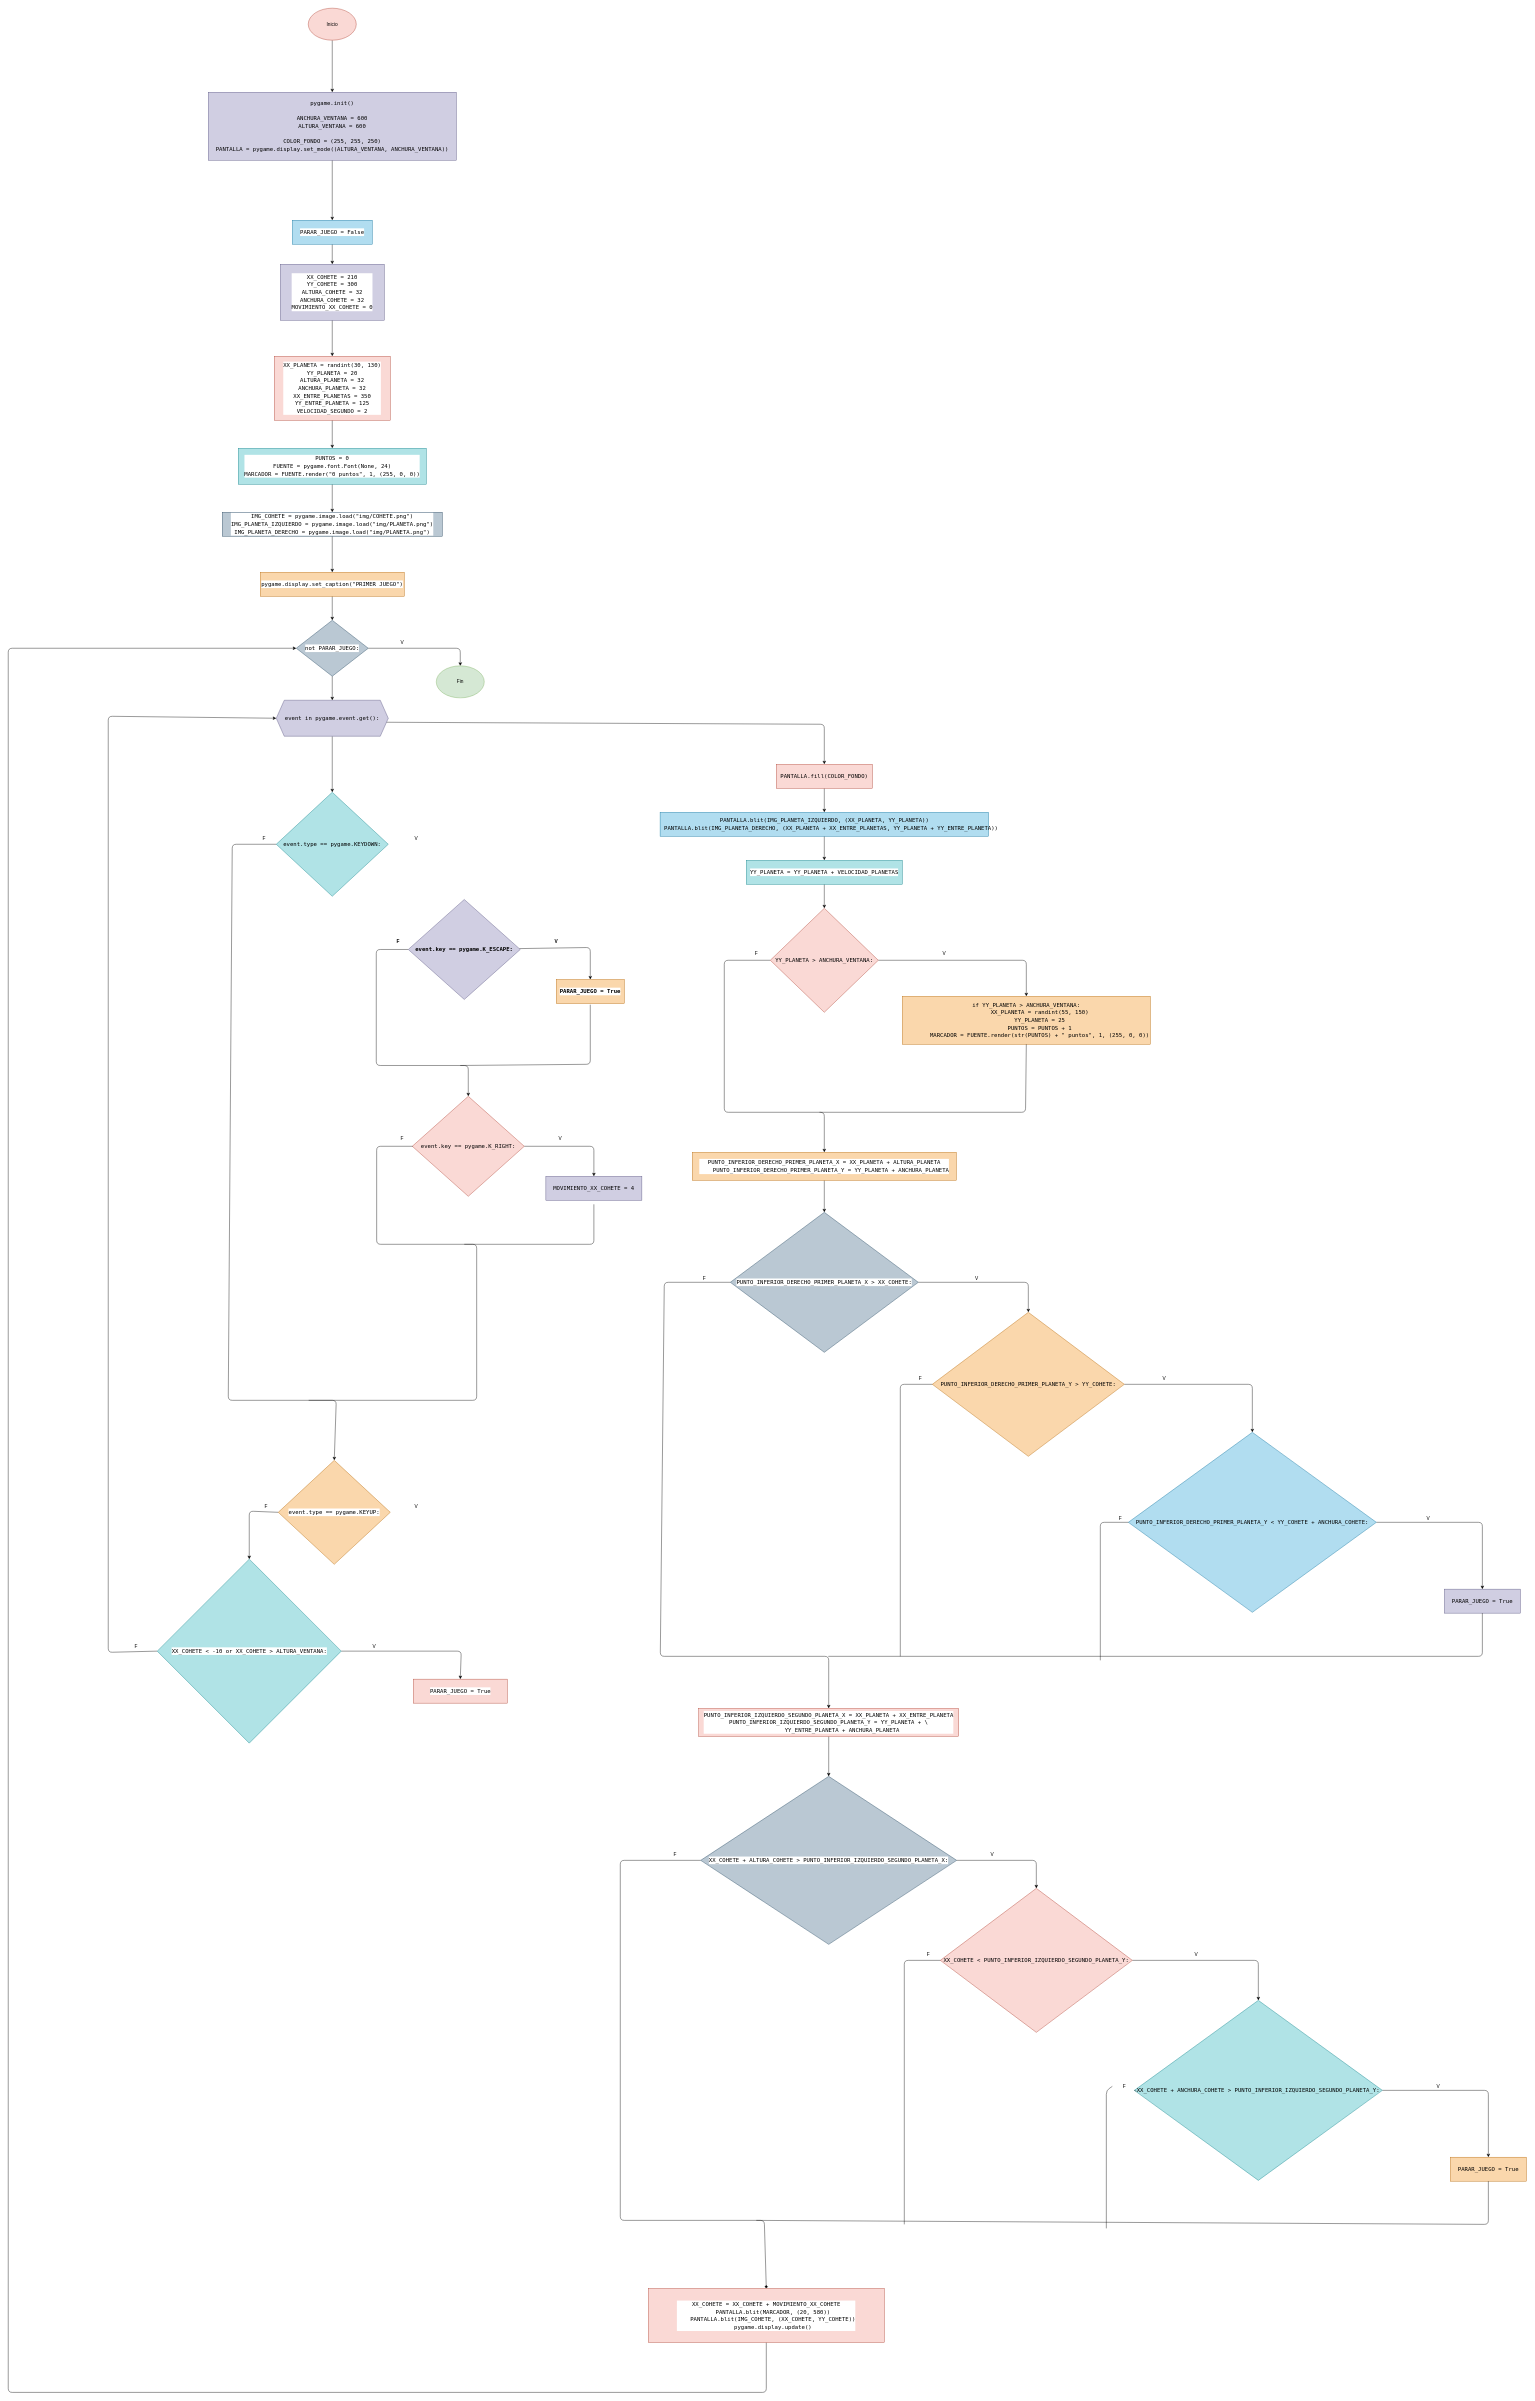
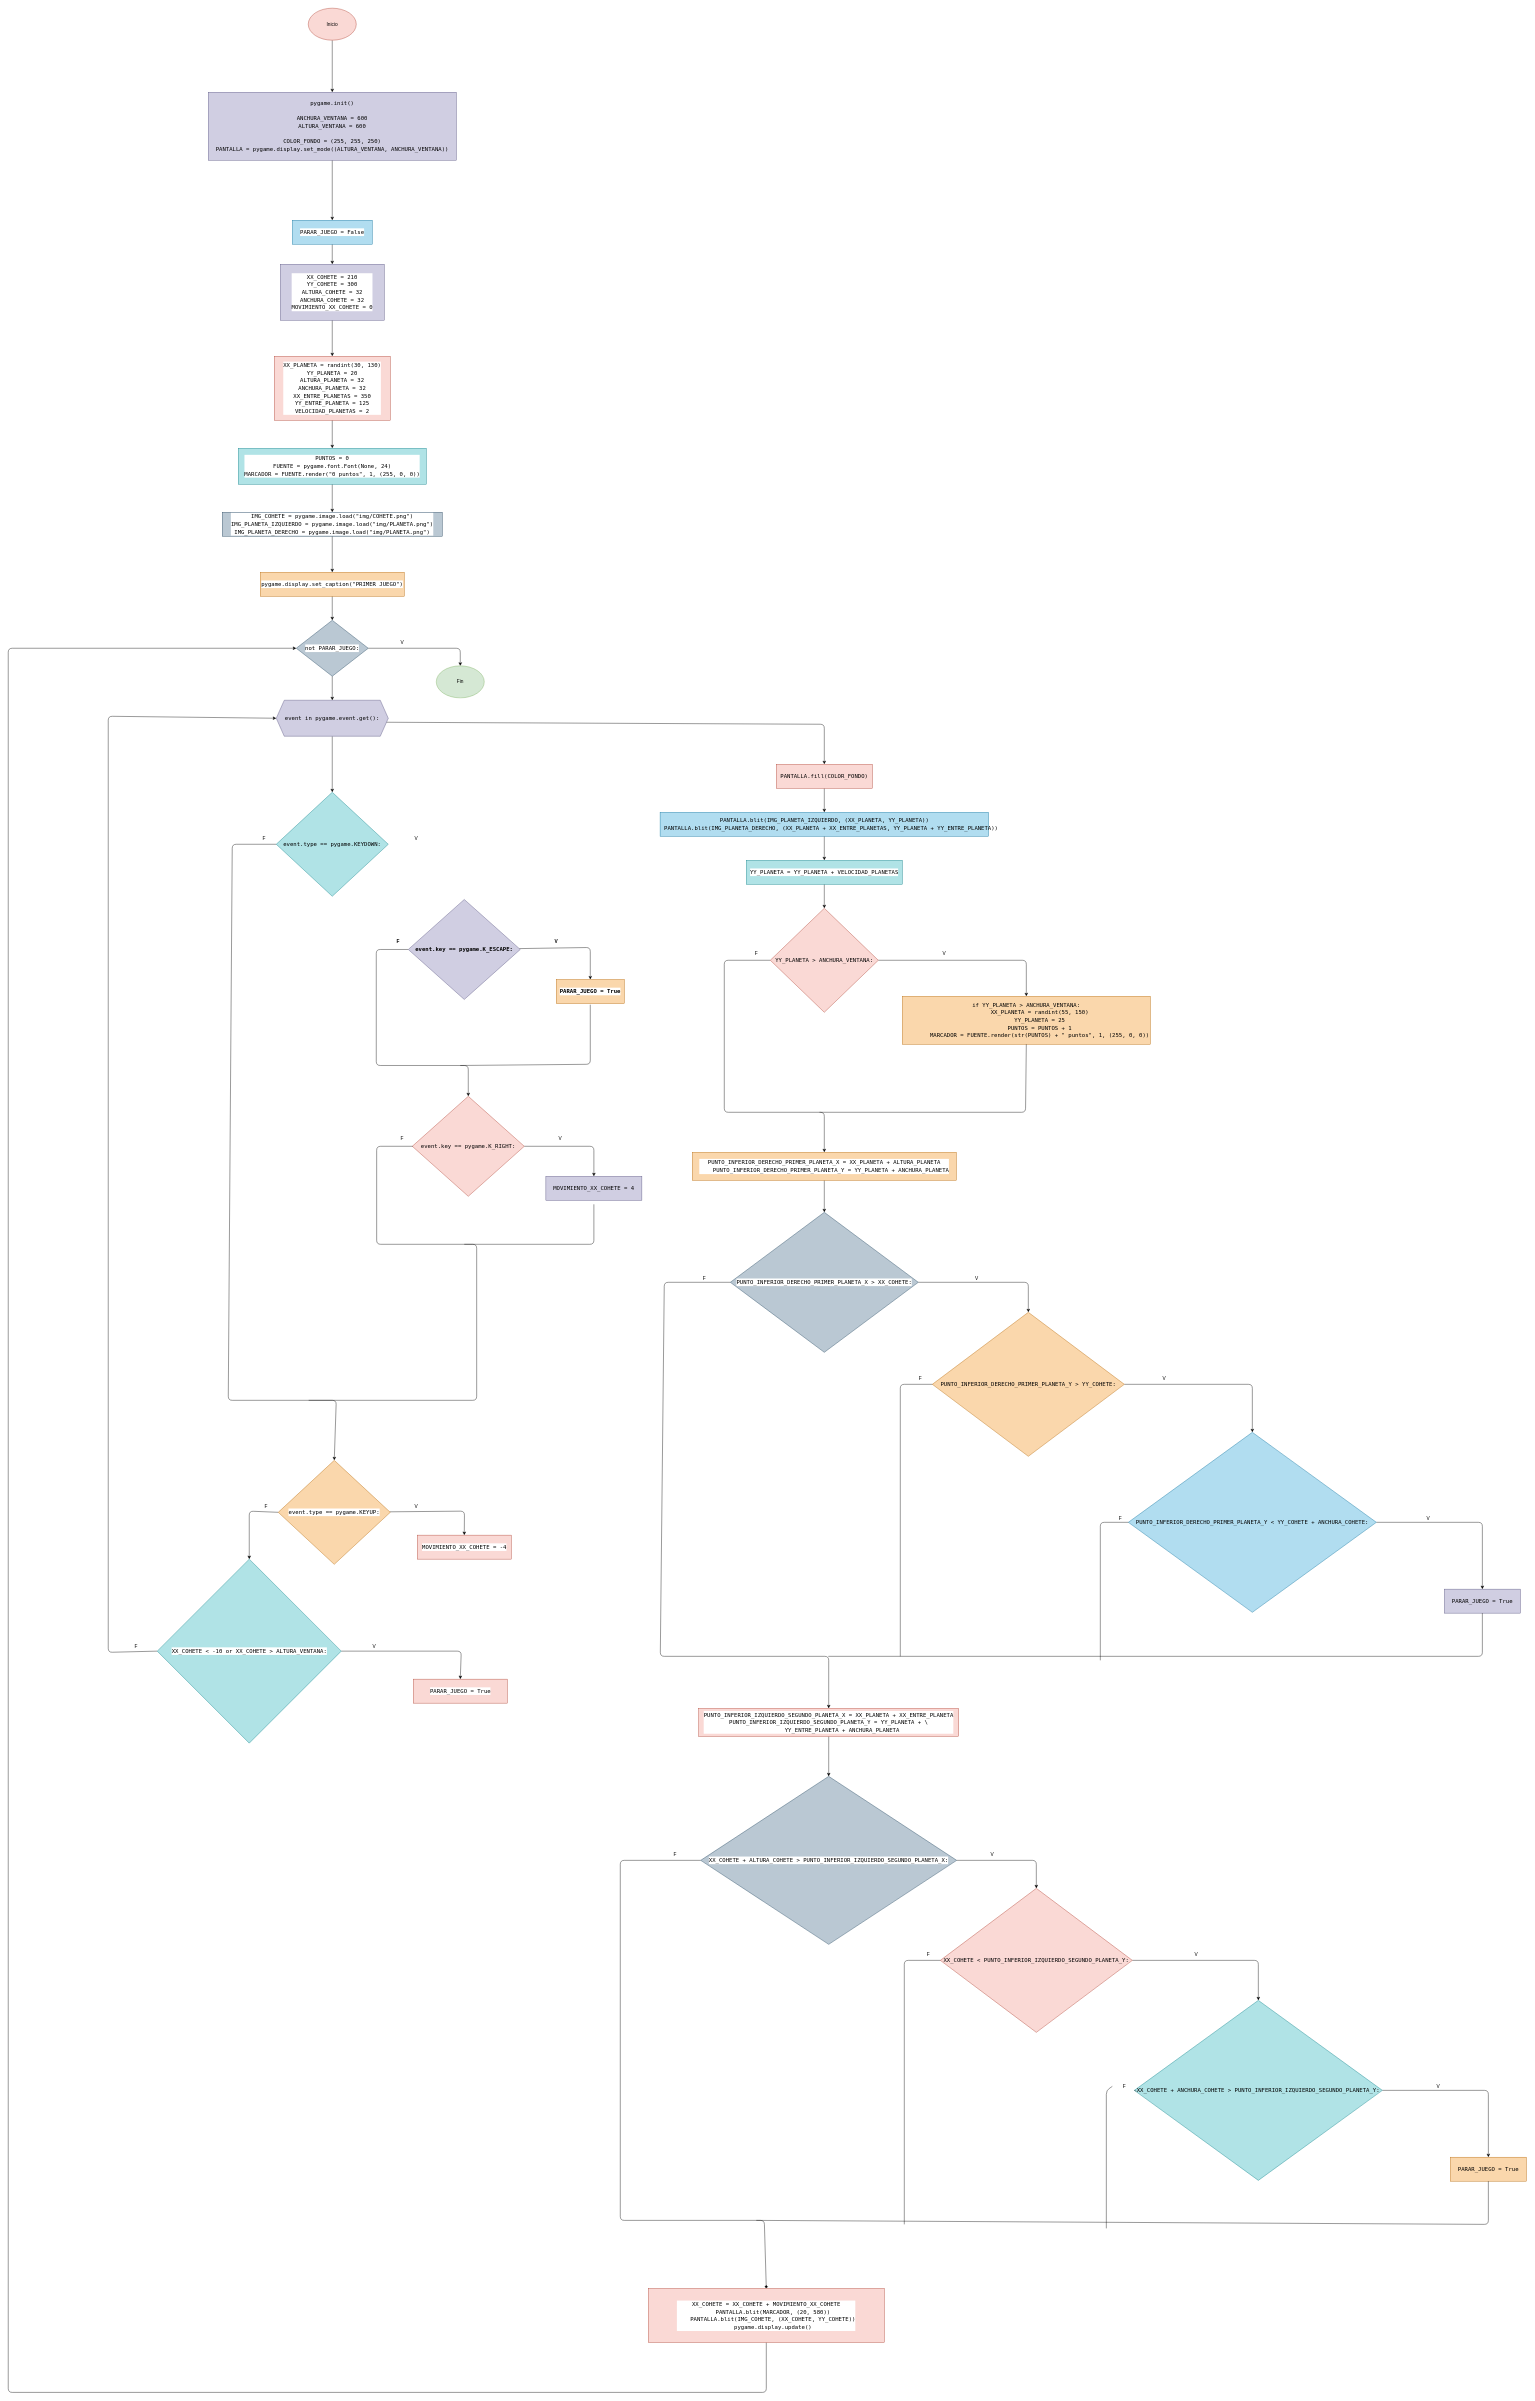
(332, 388) -> (332, 388)
none -> (464, 1531)
none -> (464, 1547)
